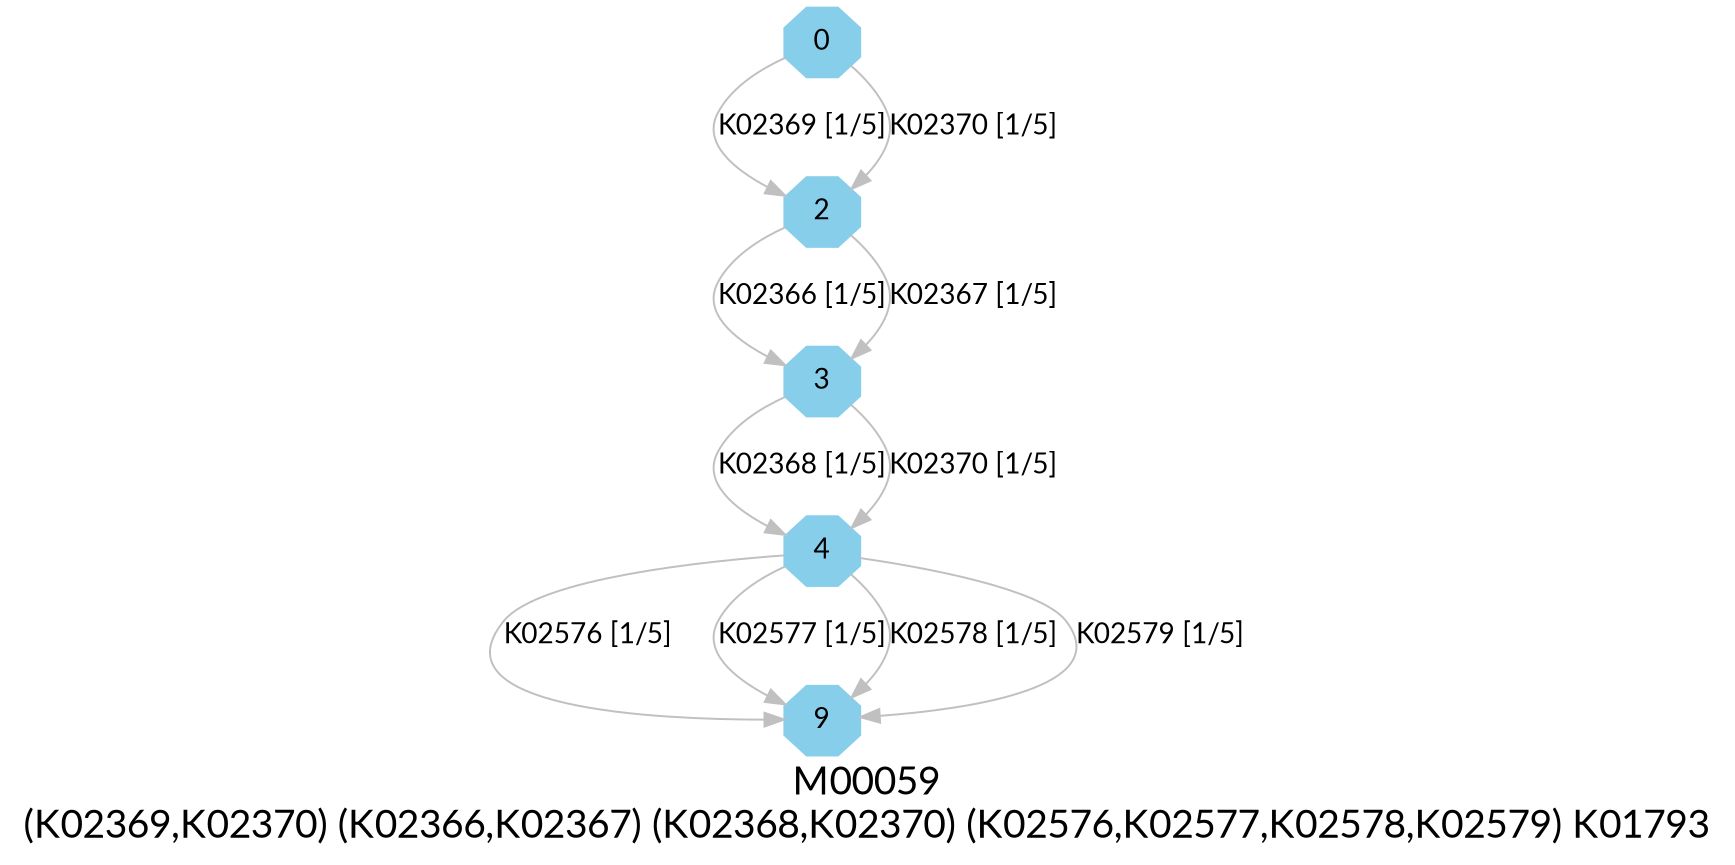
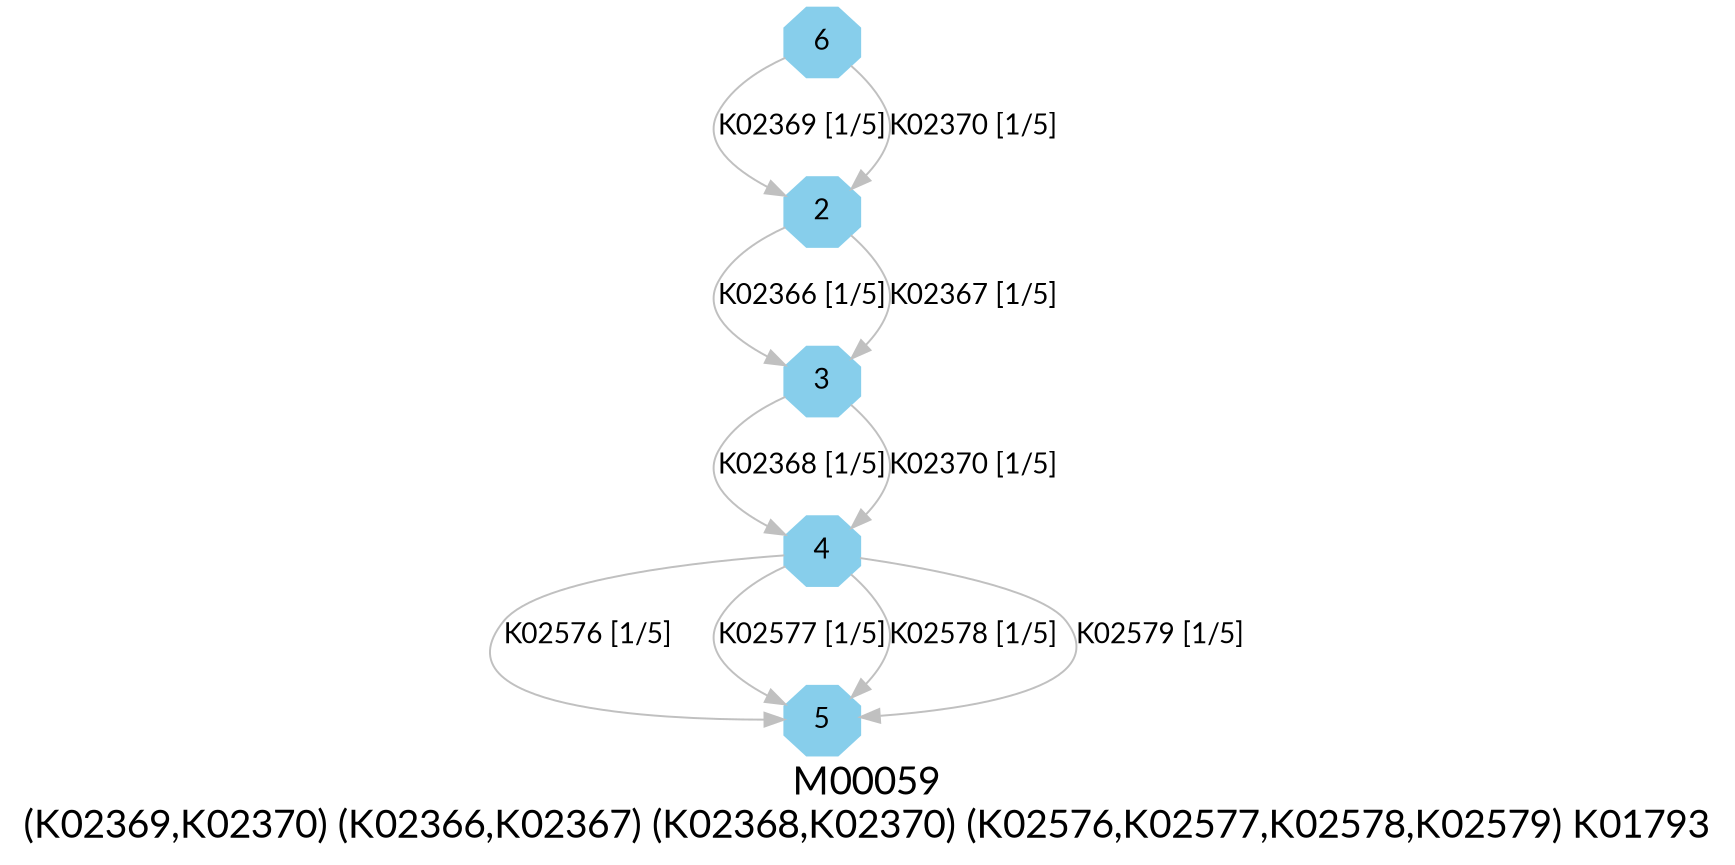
(822, 42) -> (822, 42)
(822, 721) -> (822, 721)
